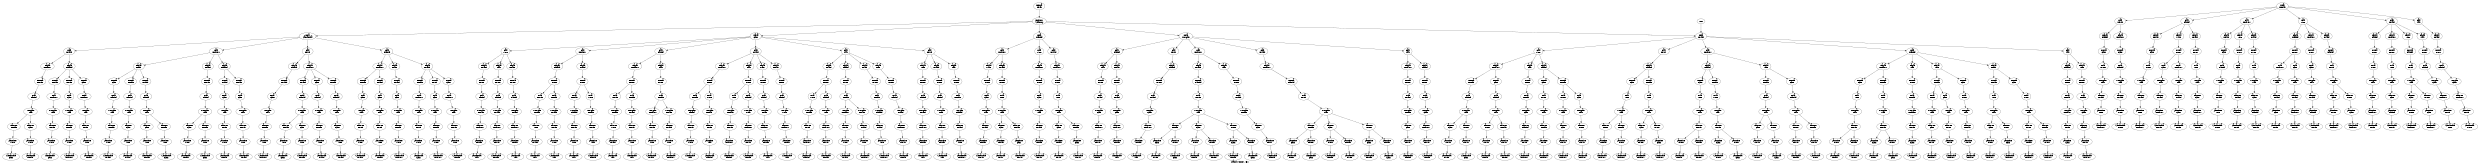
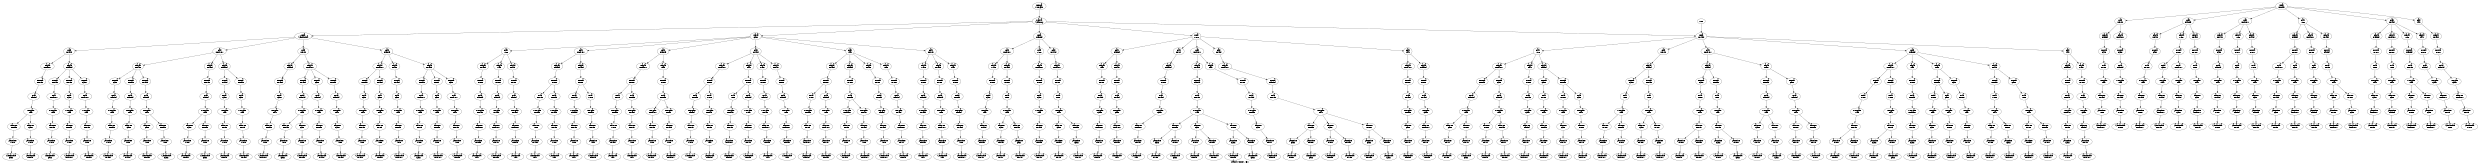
(1039, 6) -> (1039, 6)
(1039, 21) -> (1039, 21)
(1186, 36) -> (1196, 36)
